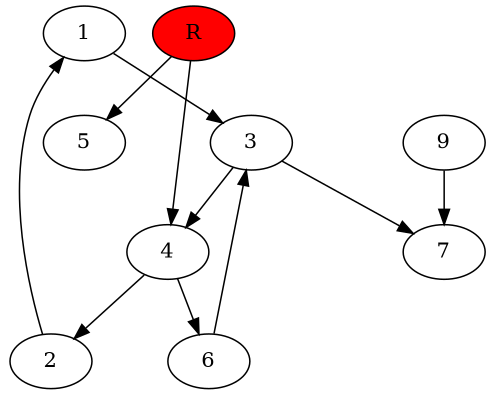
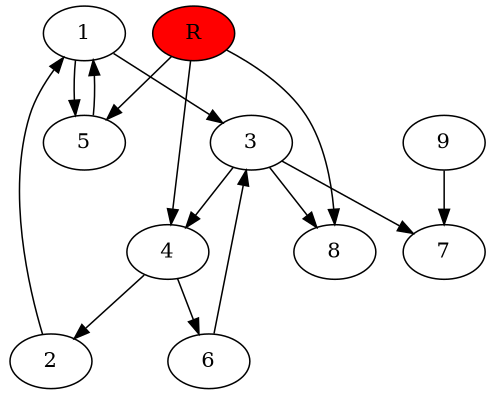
none -> (74, 80)
none -> (95, 96)
none -> (335, 252)
